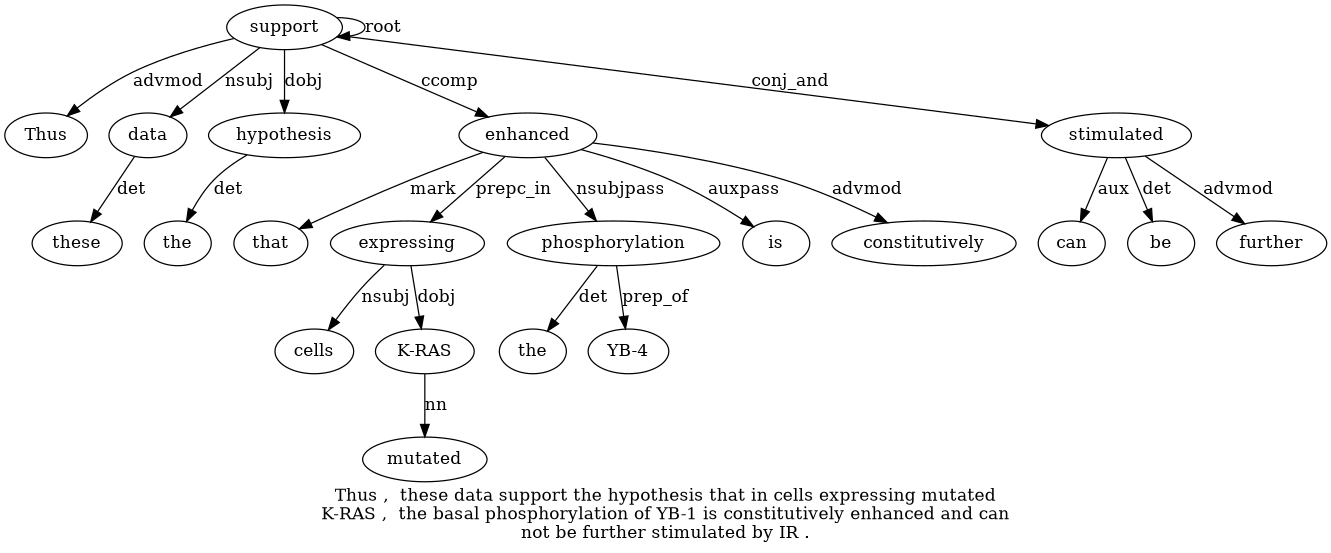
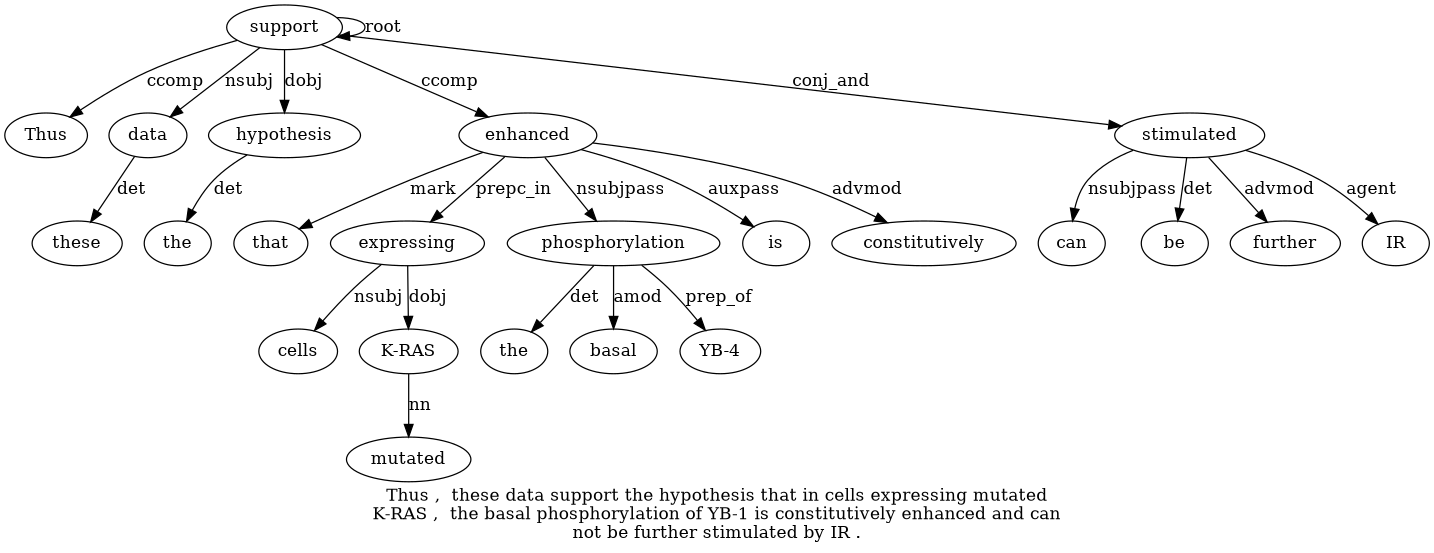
(168, 81) -> (175, 81)
(1114, 189) -> (1133, 189)
none -> (1396, 243)
none -> (614, 351)
